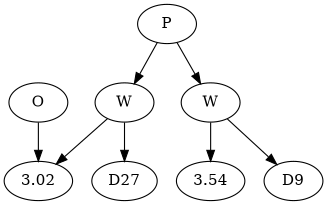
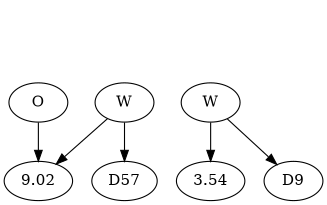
(167, 24) -> none
(38, 181) -> (38, 181)
(125, 181) -> (125, 181)
